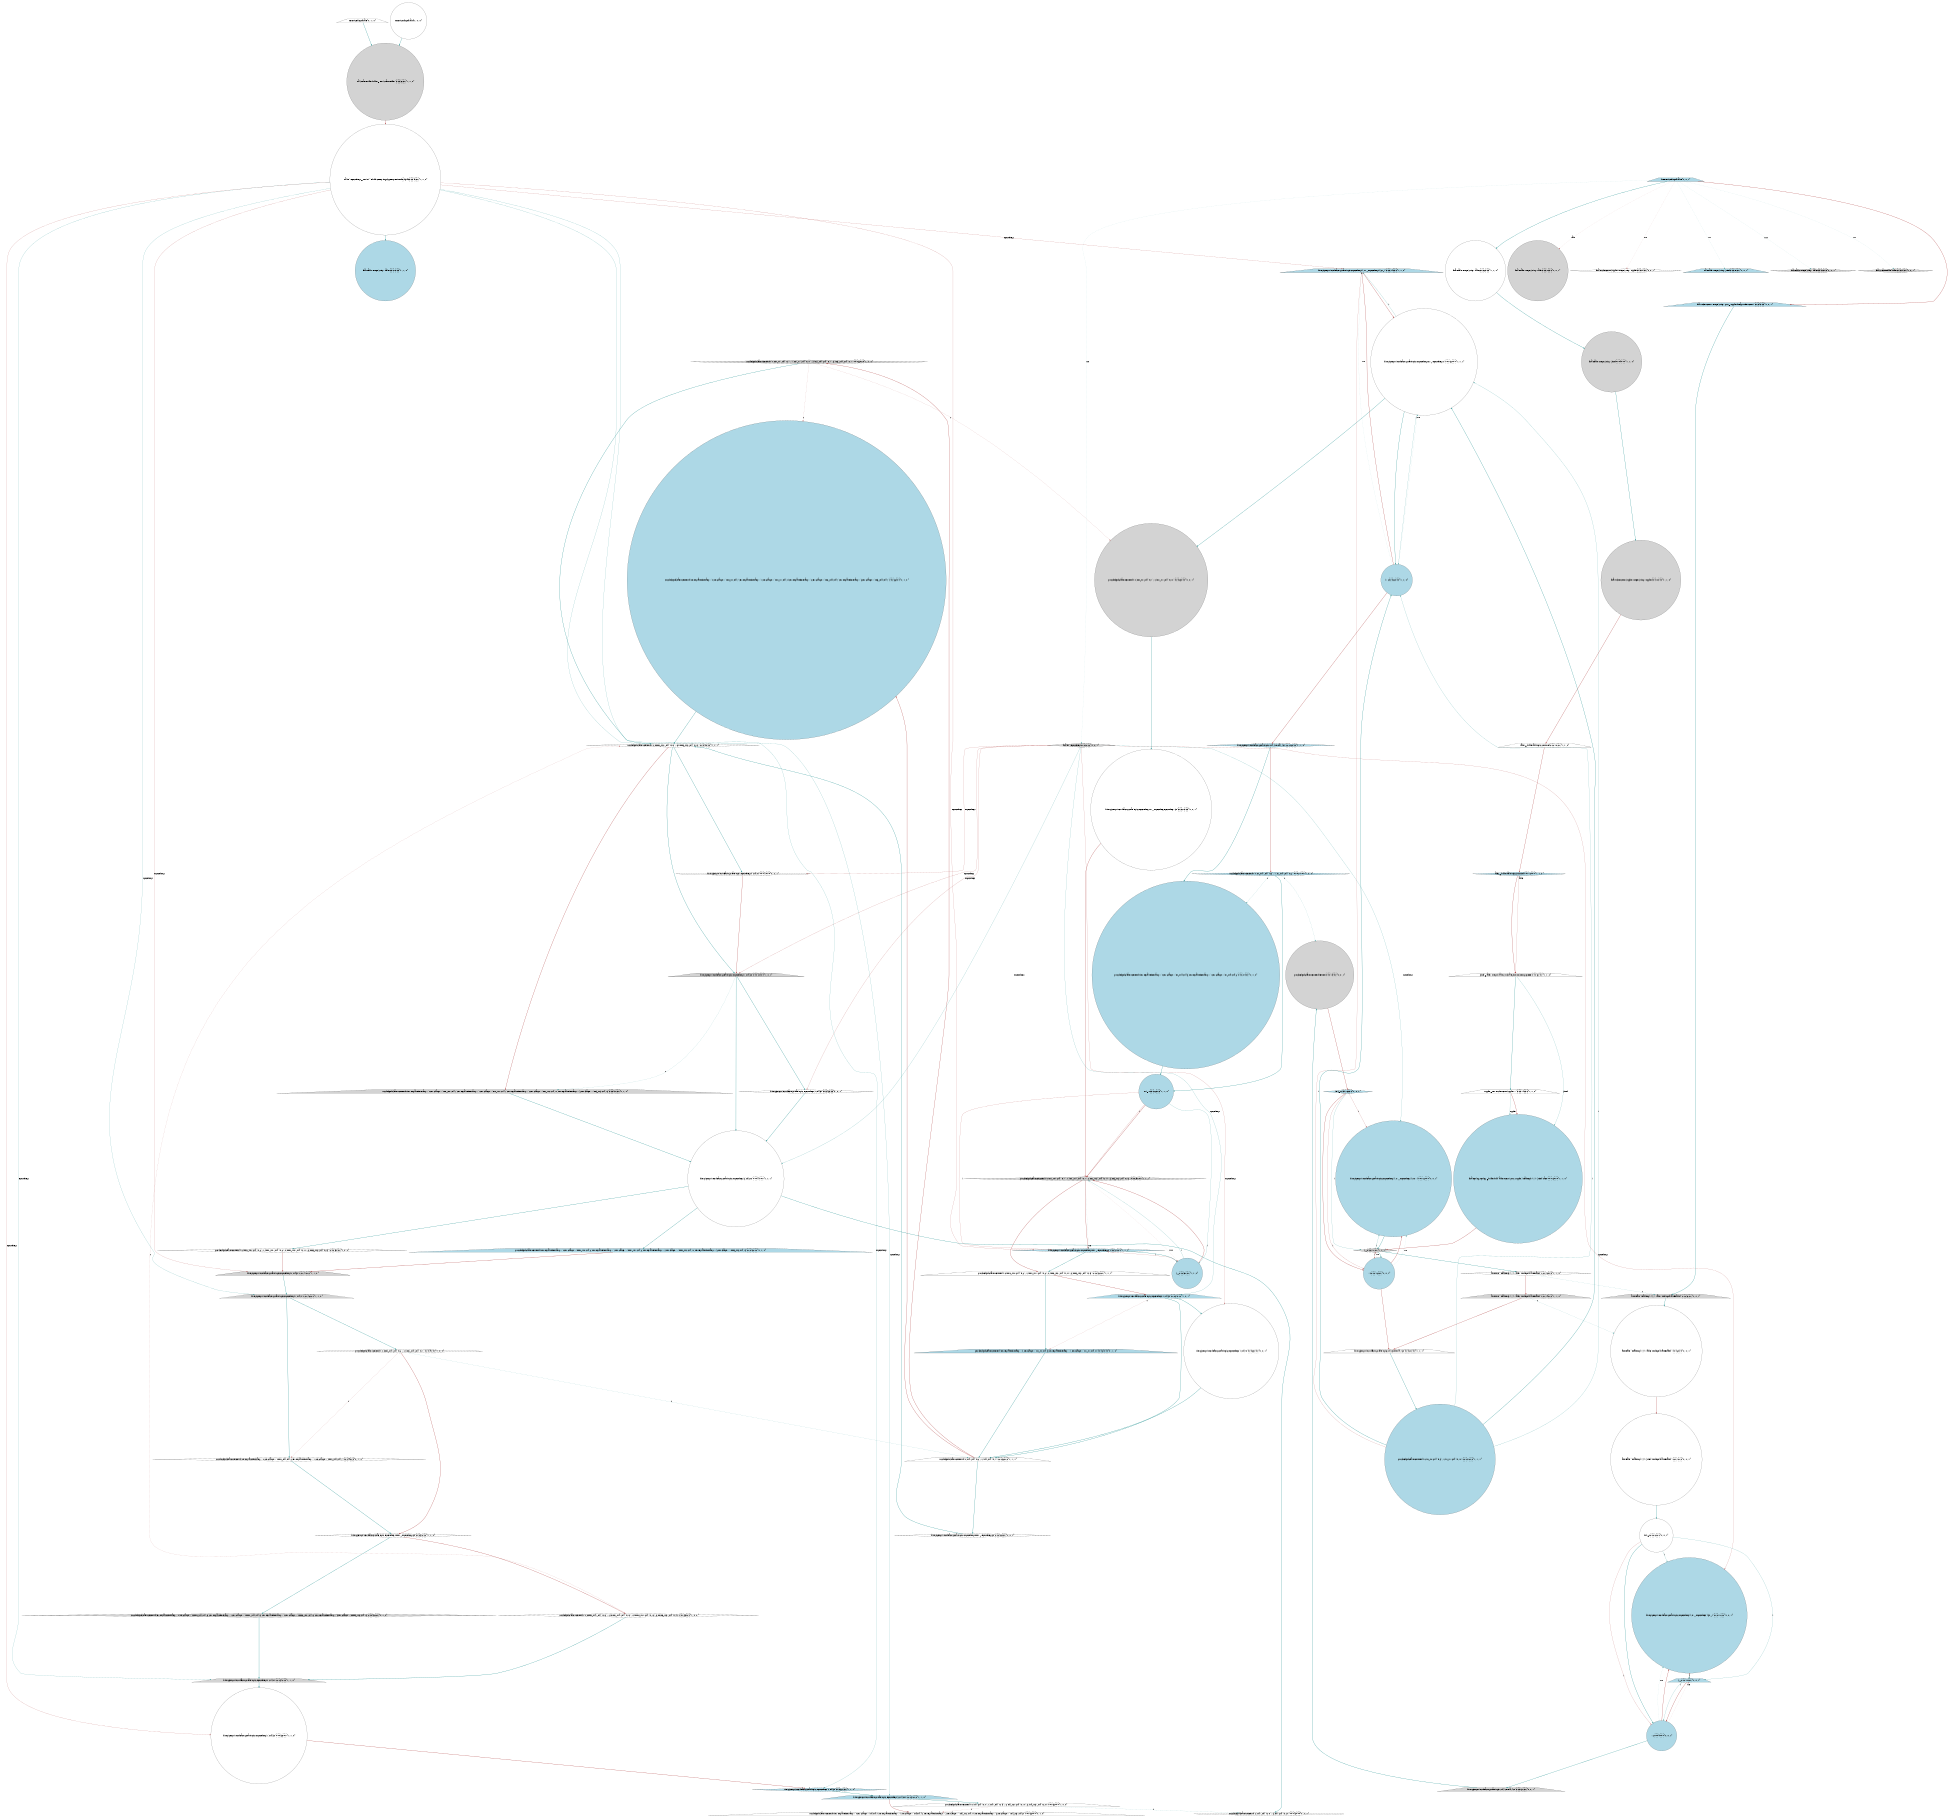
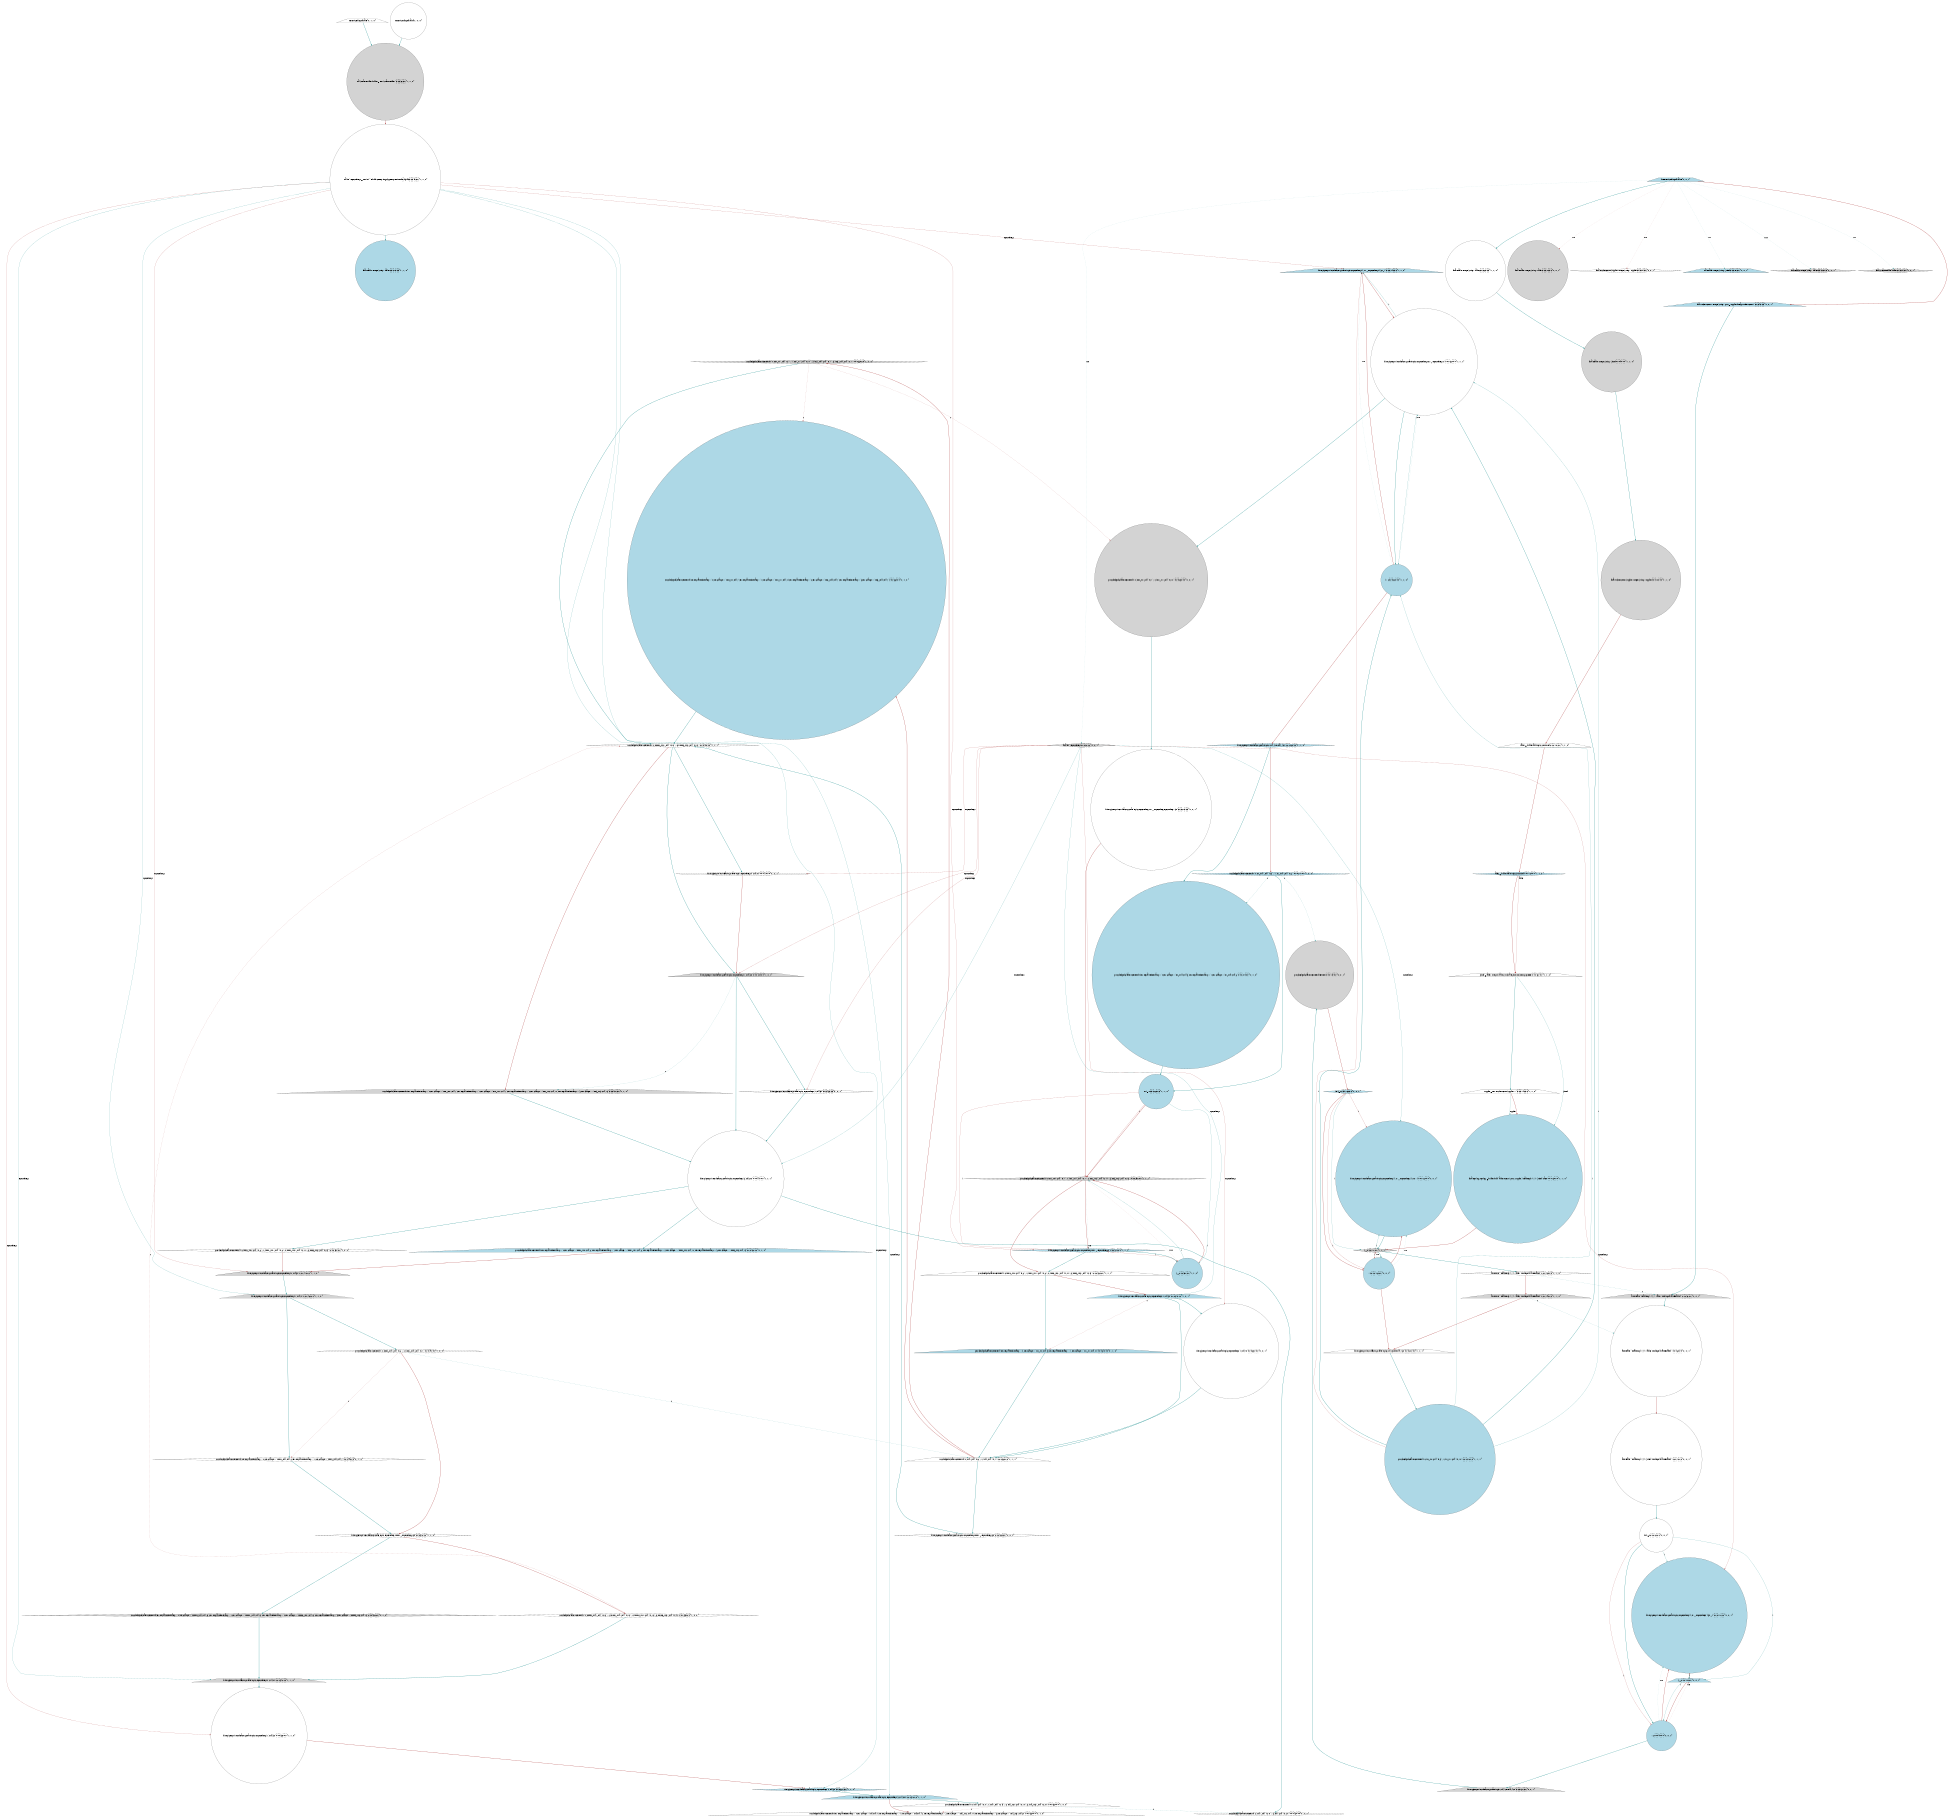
(1573, 238) -> (1573, 238)
